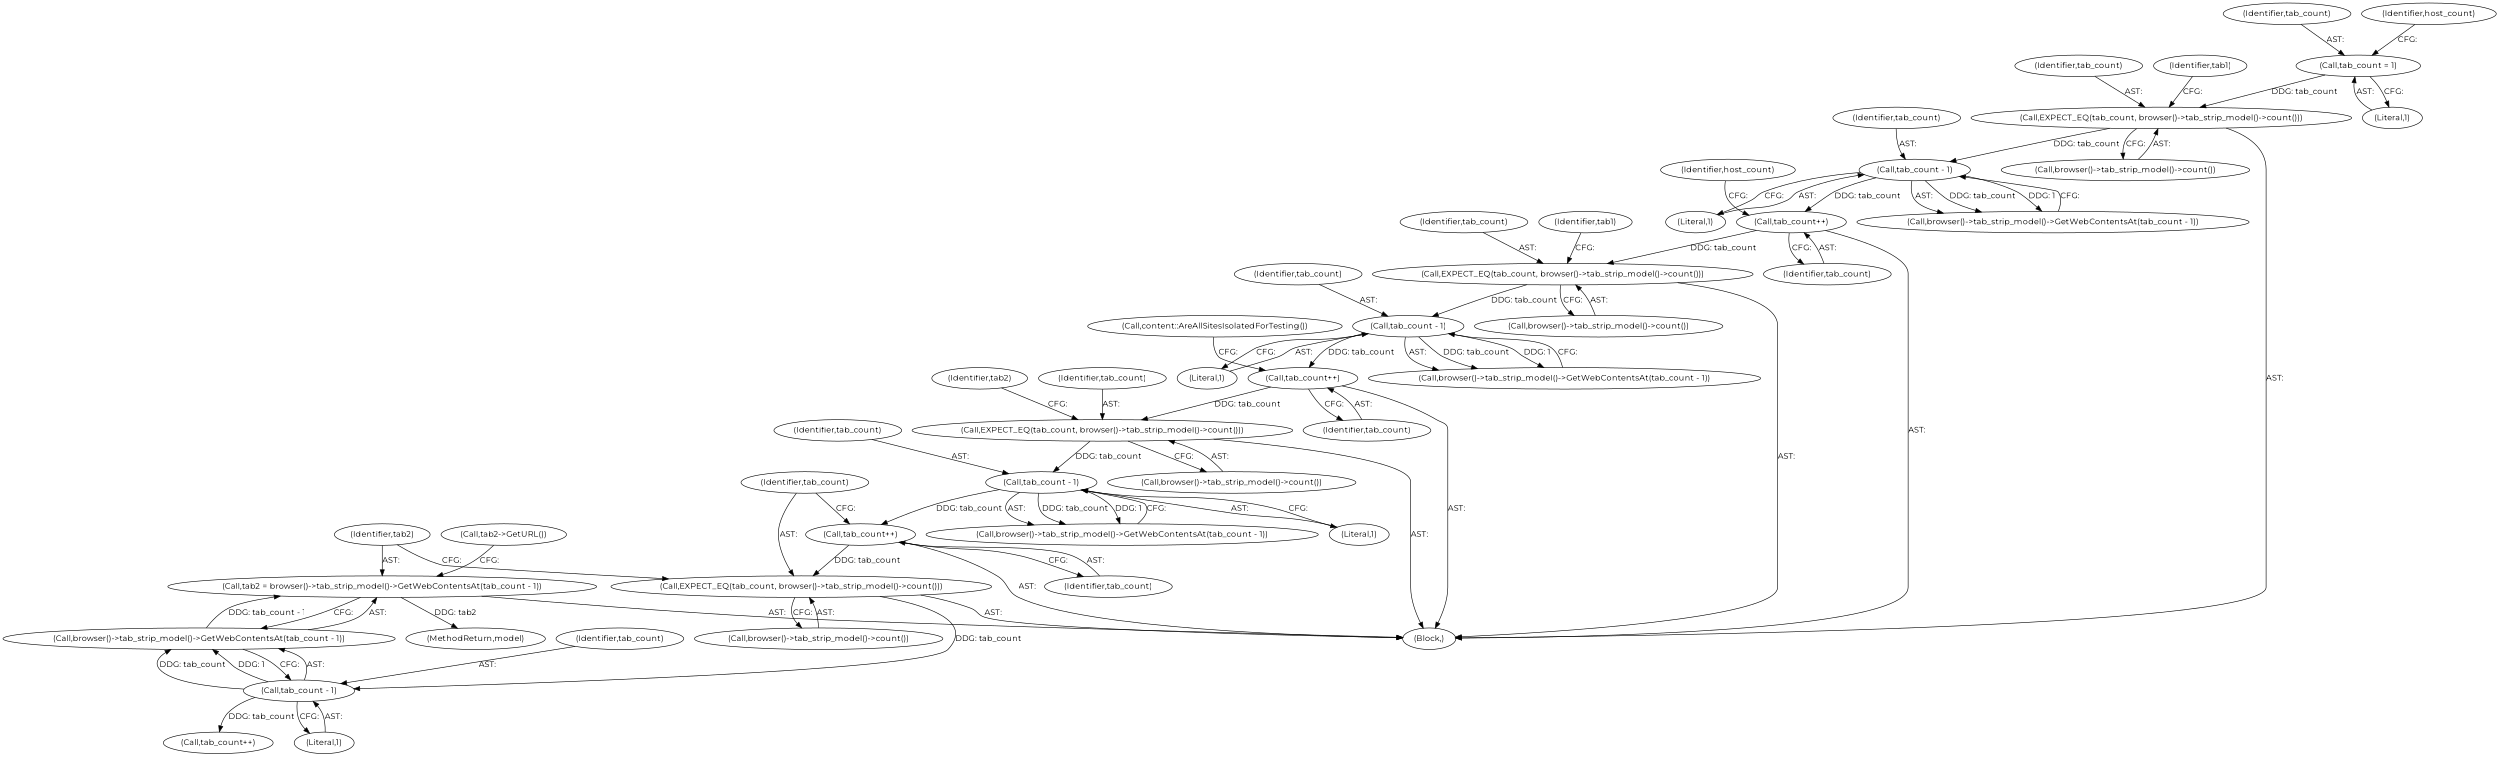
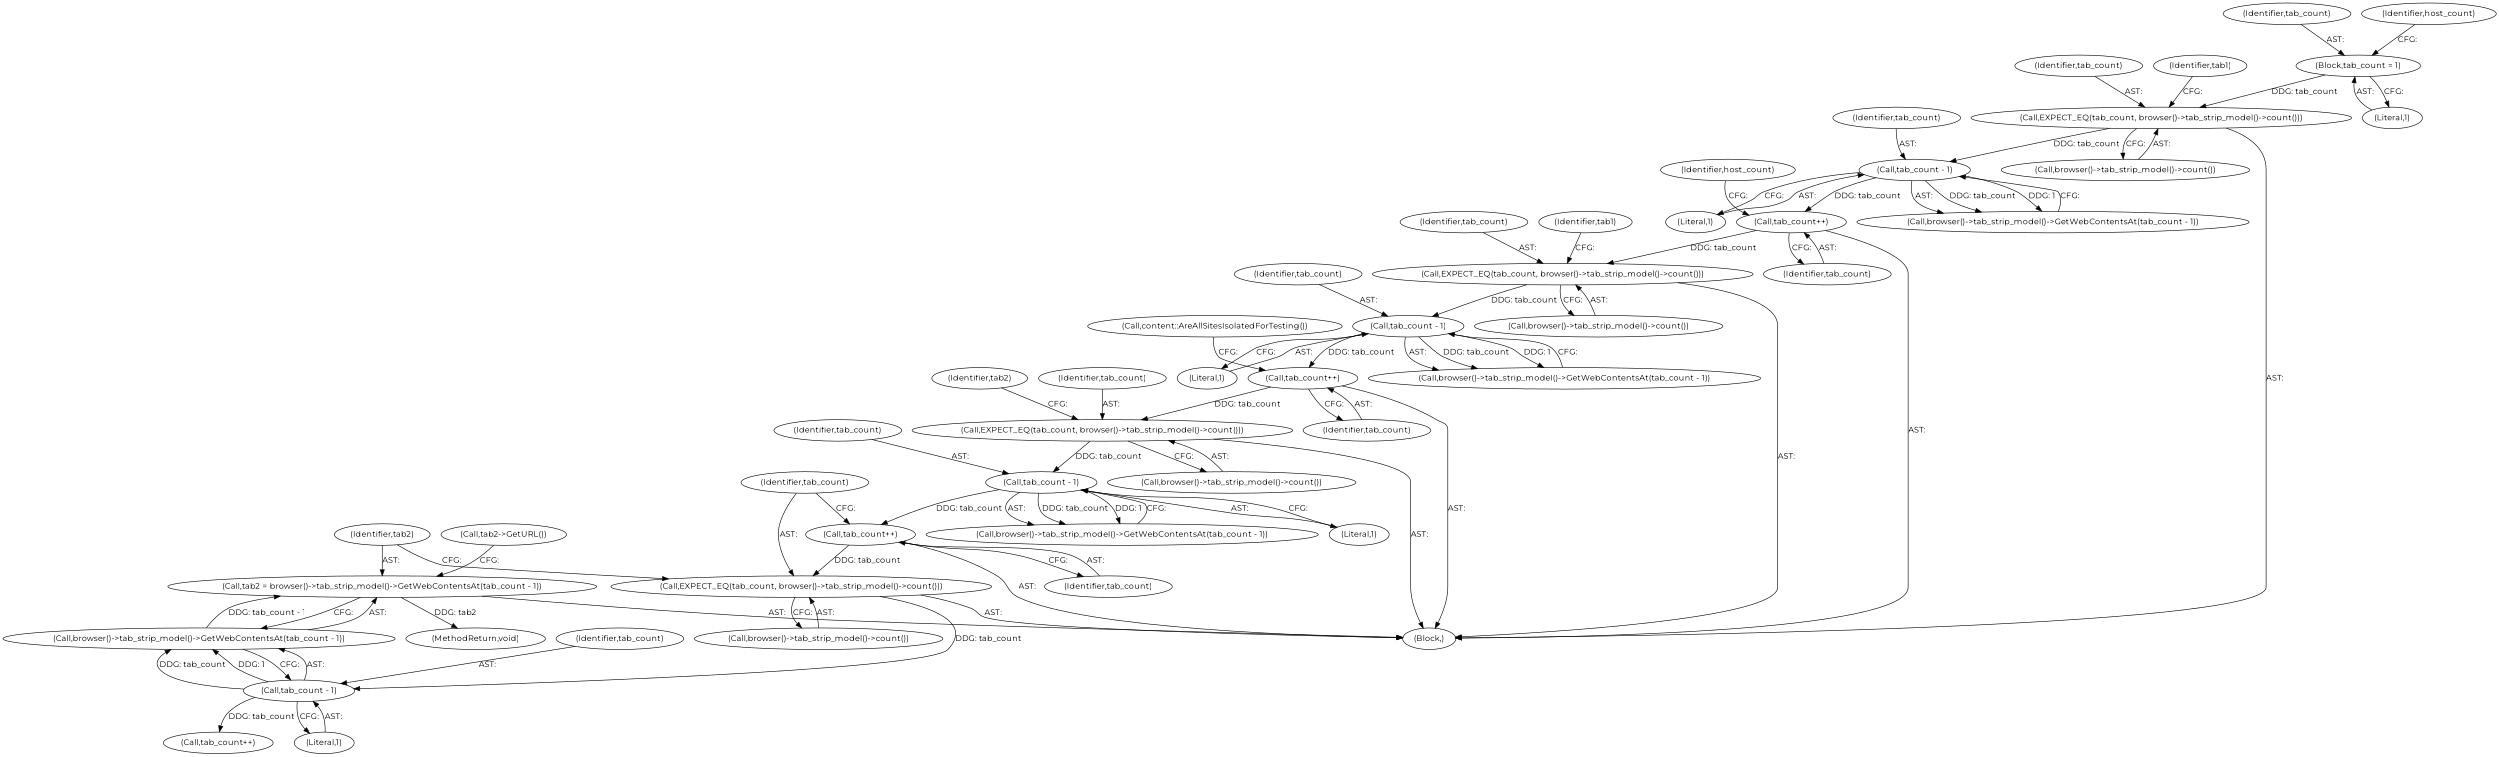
(2358, 66) -> (2358, 66)
(476, 639) -> (476, 639)
